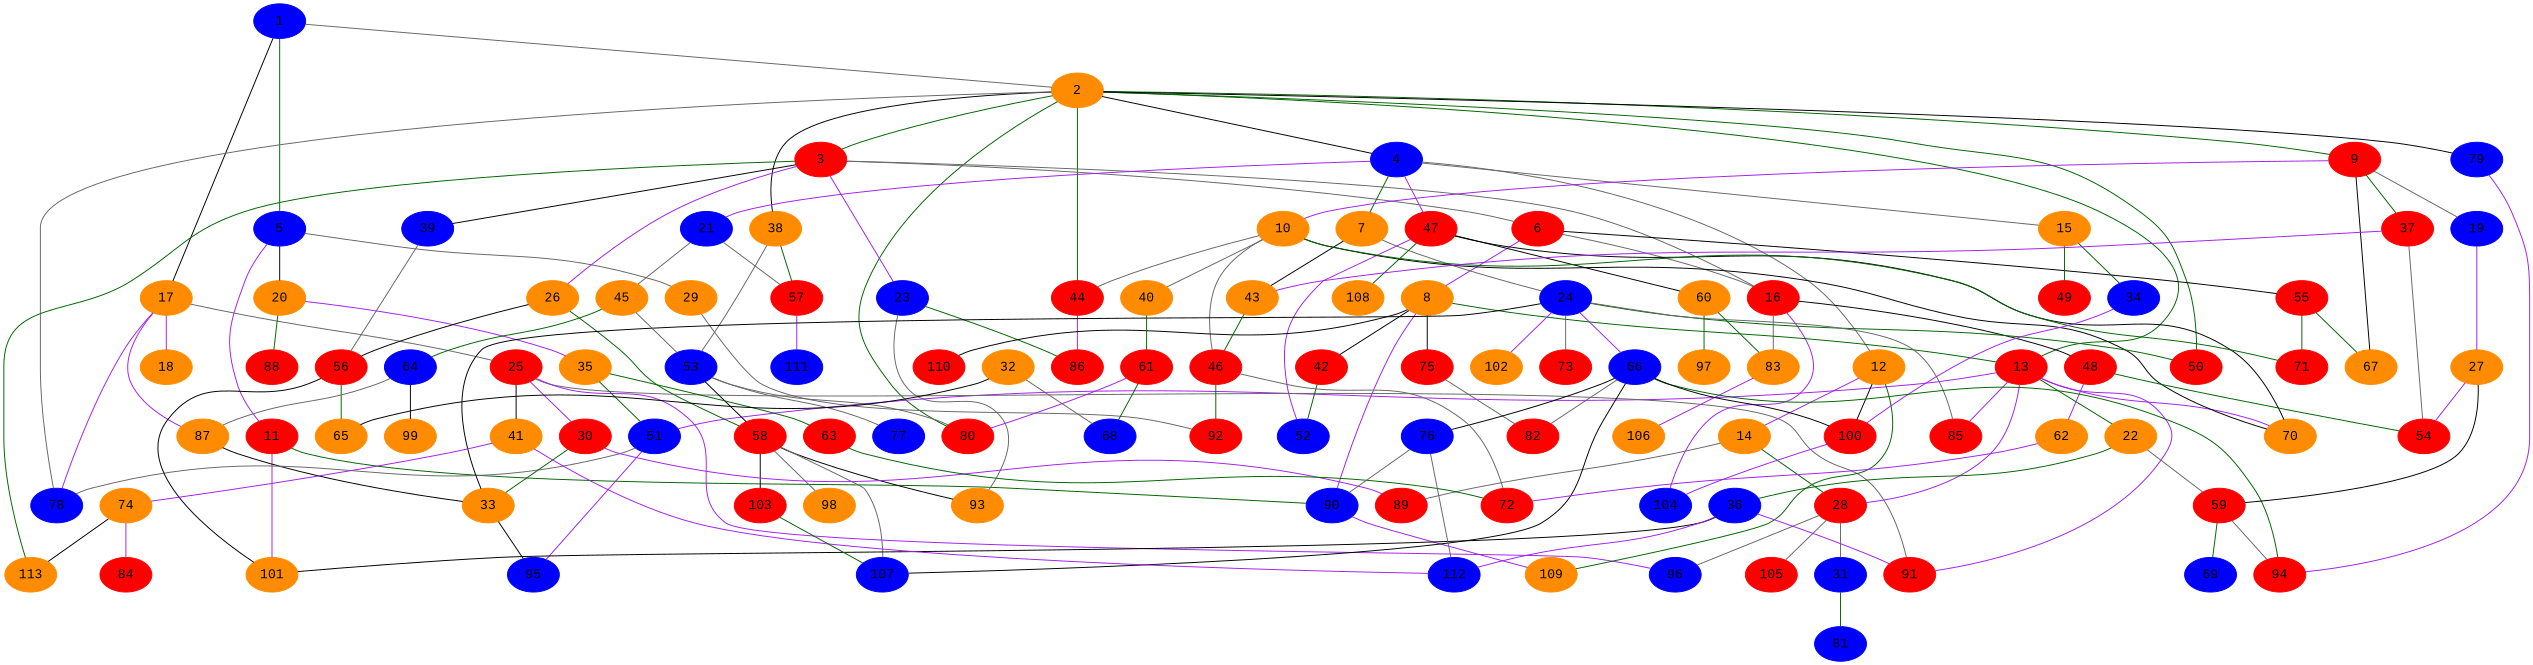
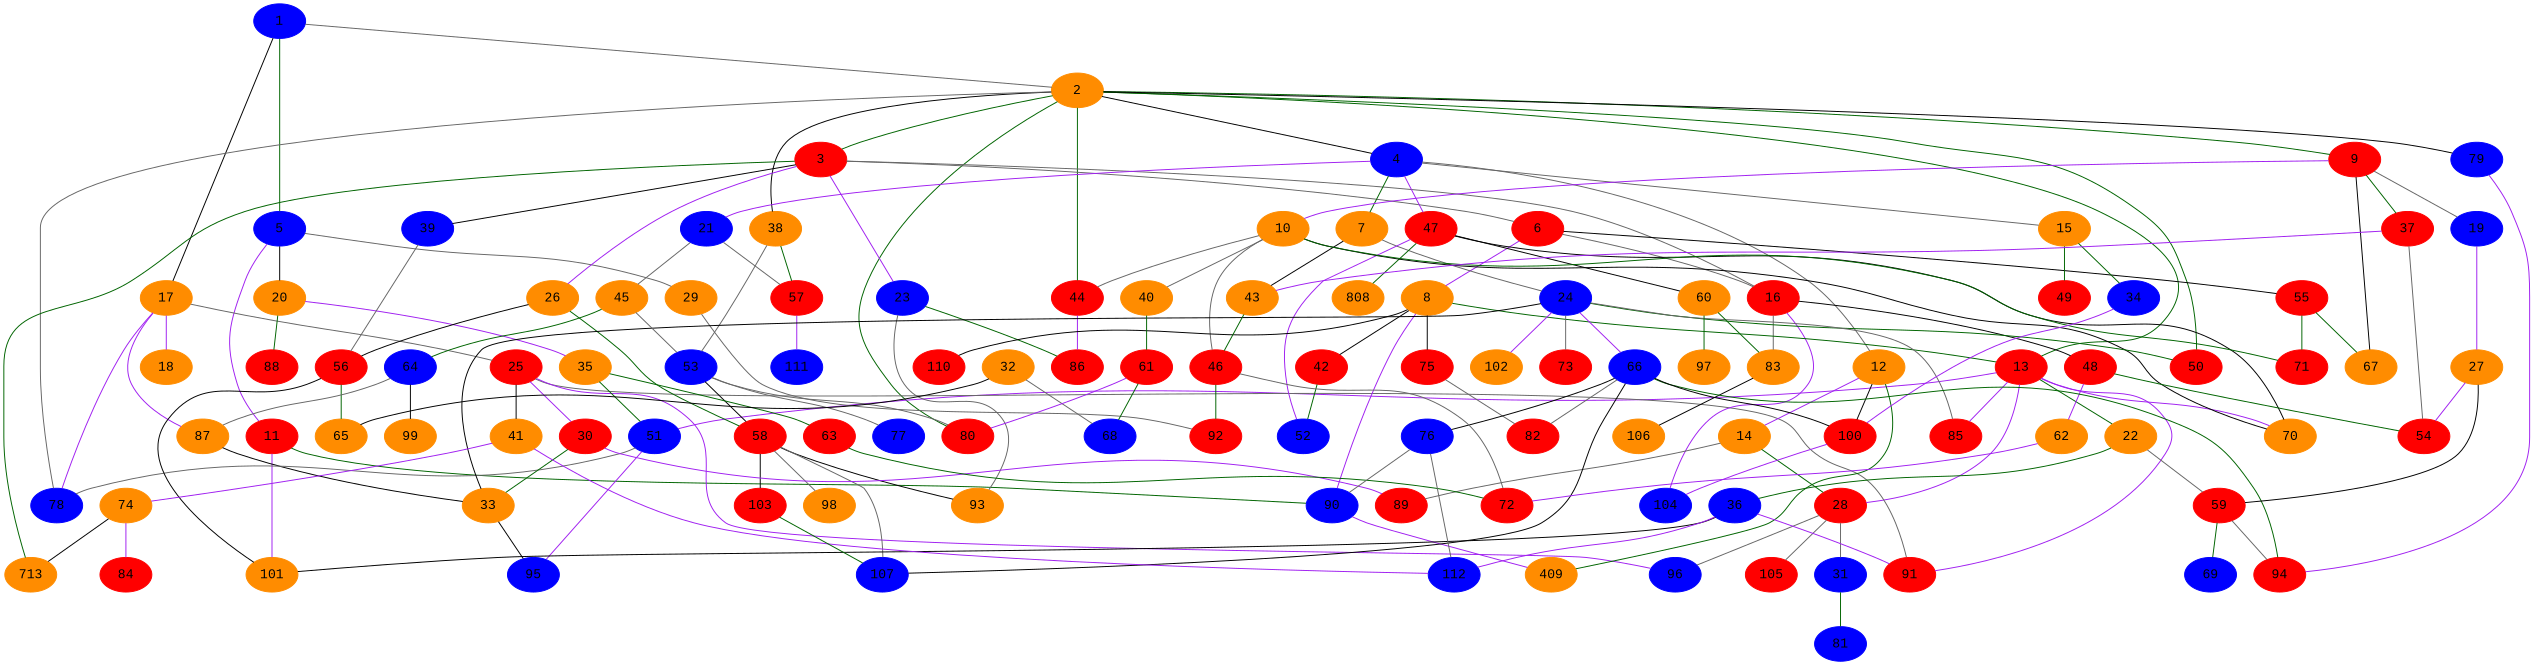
(1358, 298) -> (1358, 298)
(1690, 410) -> (1690, 410)
(31, 575) -> (31, 575)
(1551, 575) -> (1551, 575)
